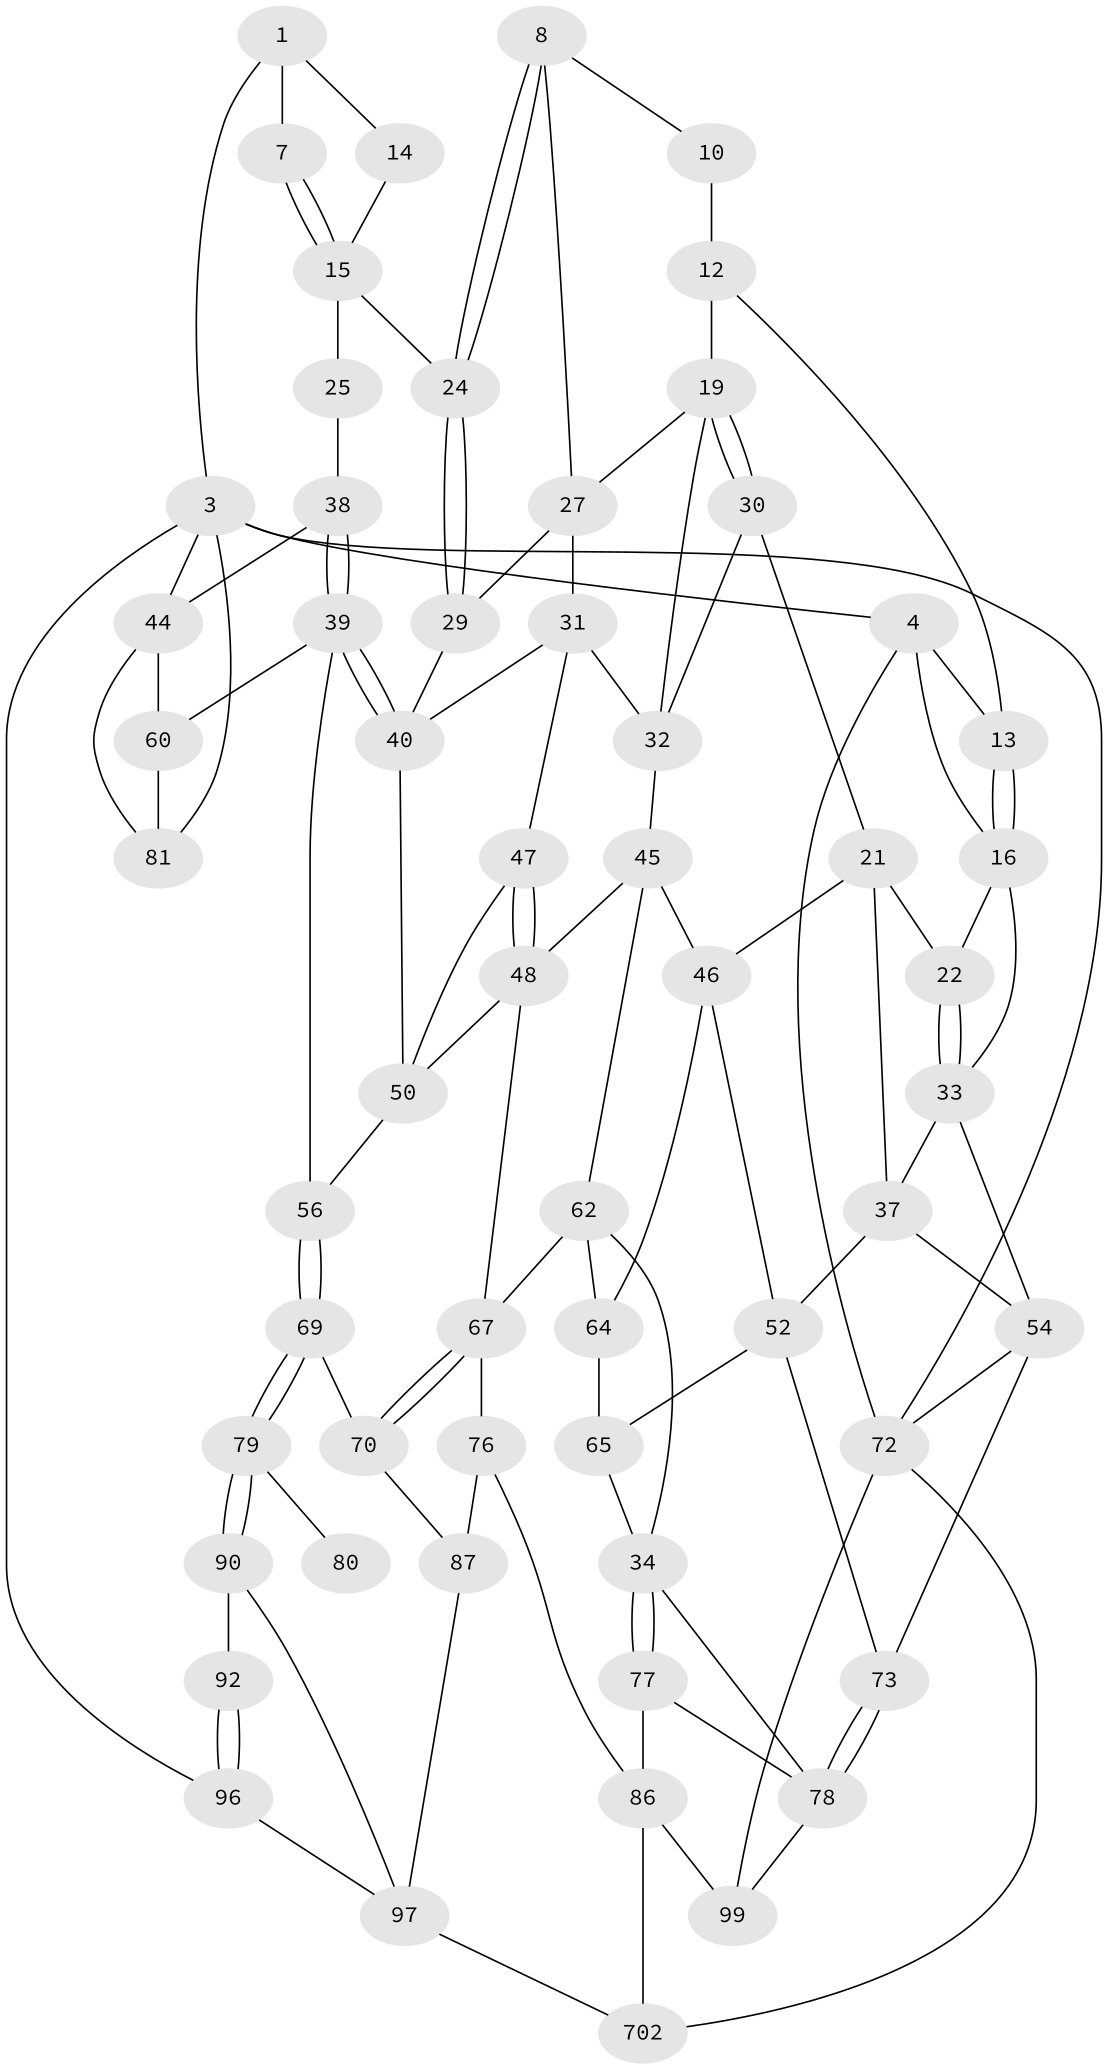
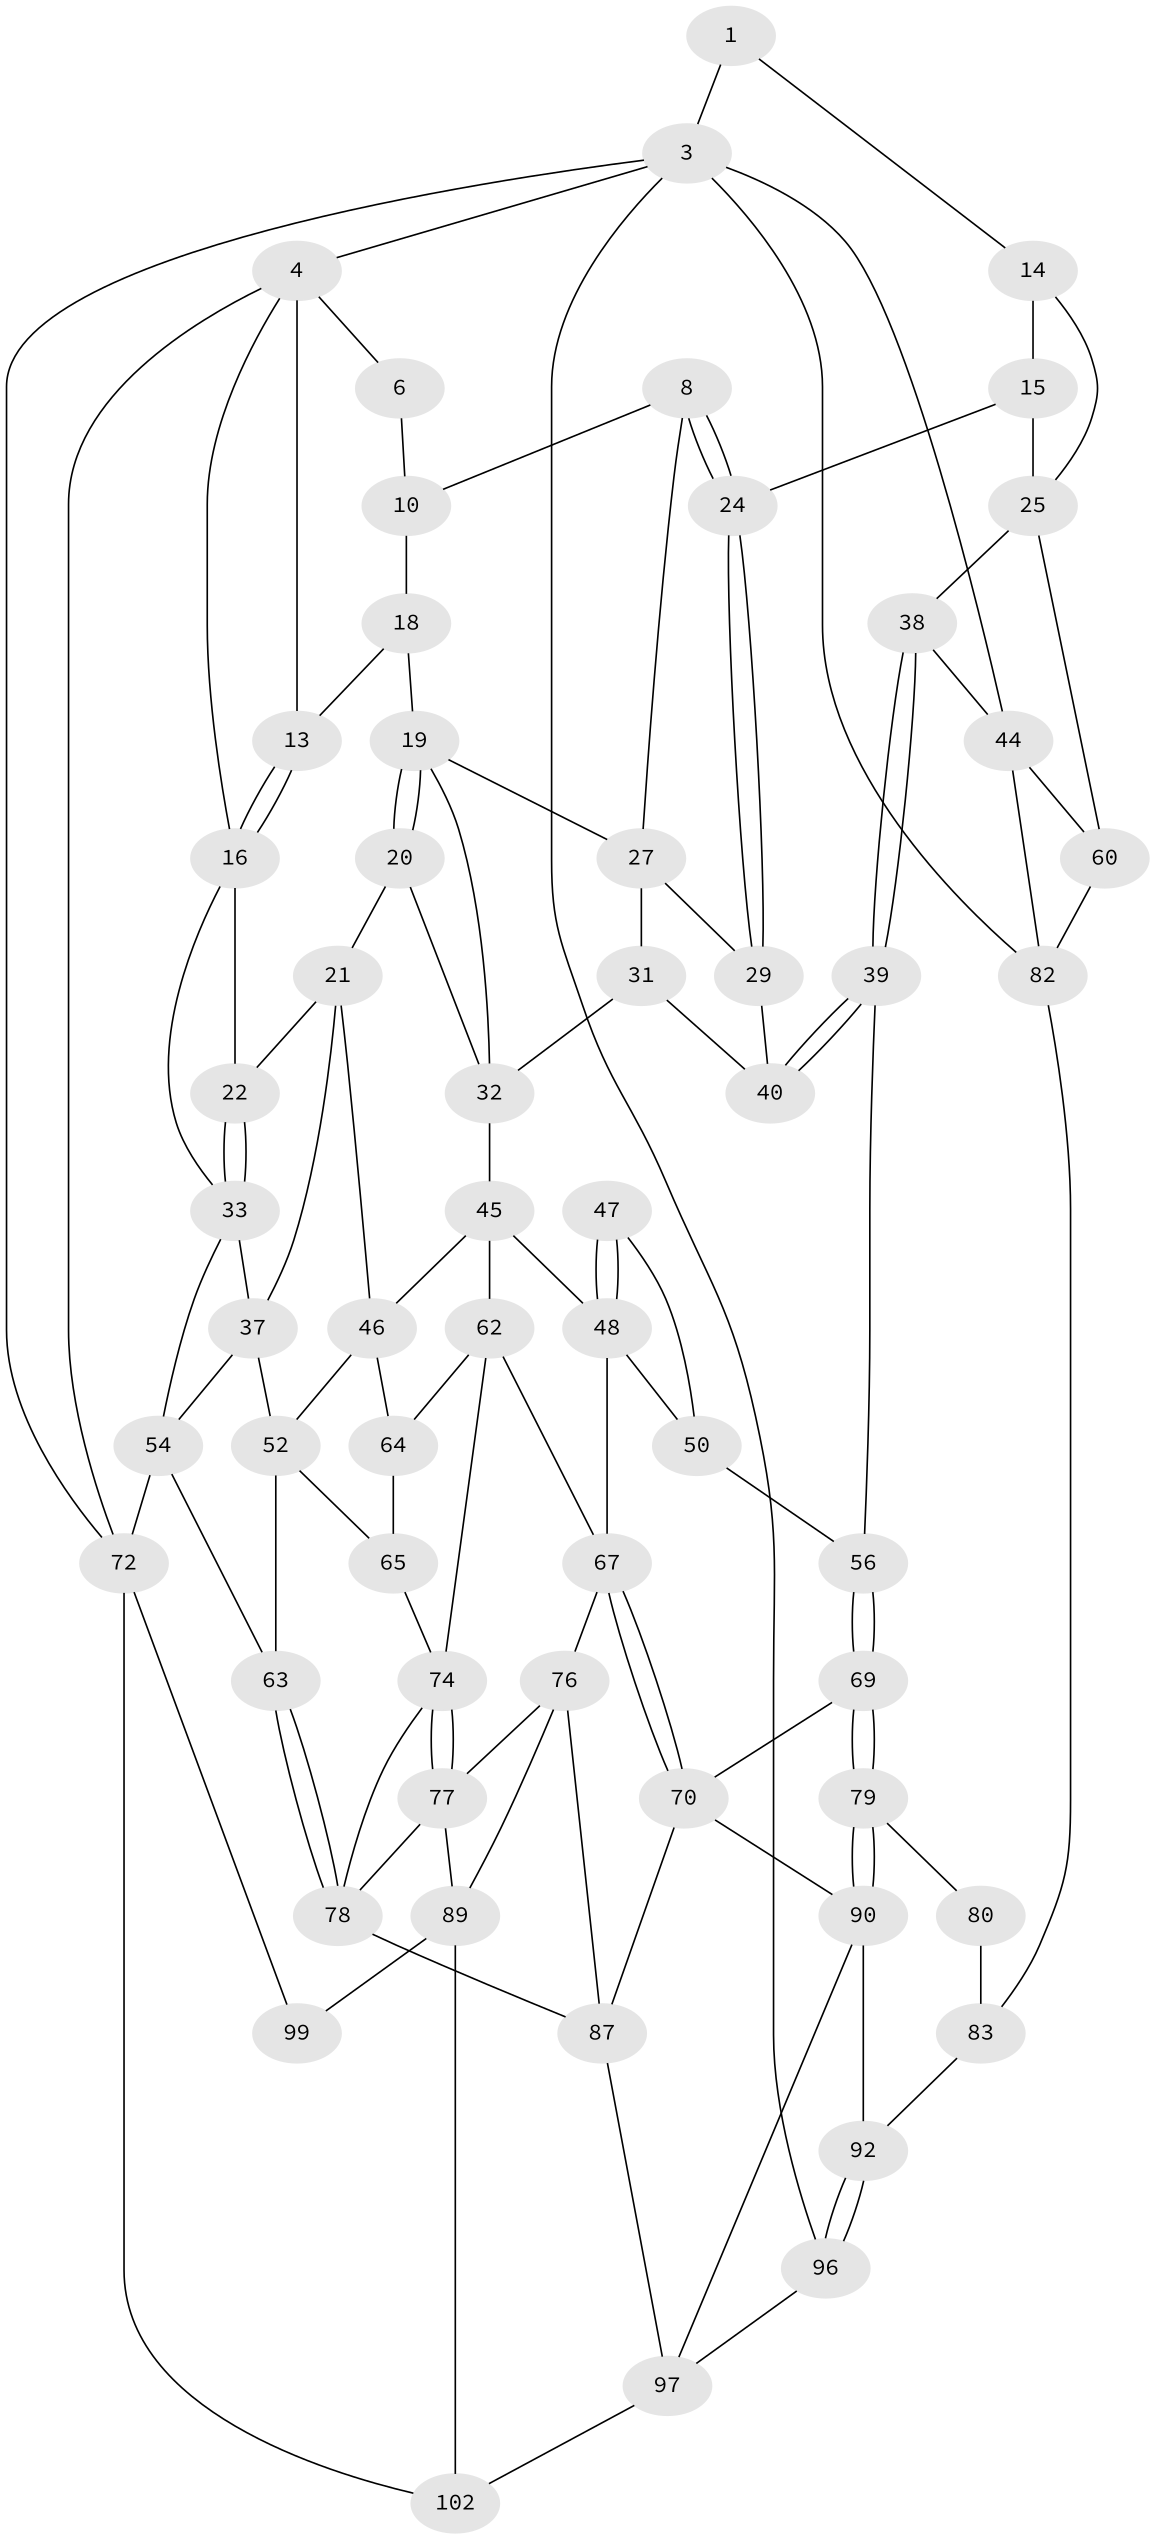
(282, 153) -> none
(712, 271) -> (406, 623)
none -> (400, 388)
none -> (1098, 388)
(752, 506) -> (400, 858)
(248, 682) -> (1069, 682)
(548, 741) -> none
(158, 858) -> (1043, 976)
(401, 917) -> none
(643, 1563) -> (442, 1681)
(885, 1681) -> (276, 1681)
none -> (503, 1740)
(643, 1798) -> (455, 1916)
none -> (762, 1850)
(778, 1857) -> (469, 1977)
(643, 2033) -> (455, 2503)
none -> (981, 2033)
